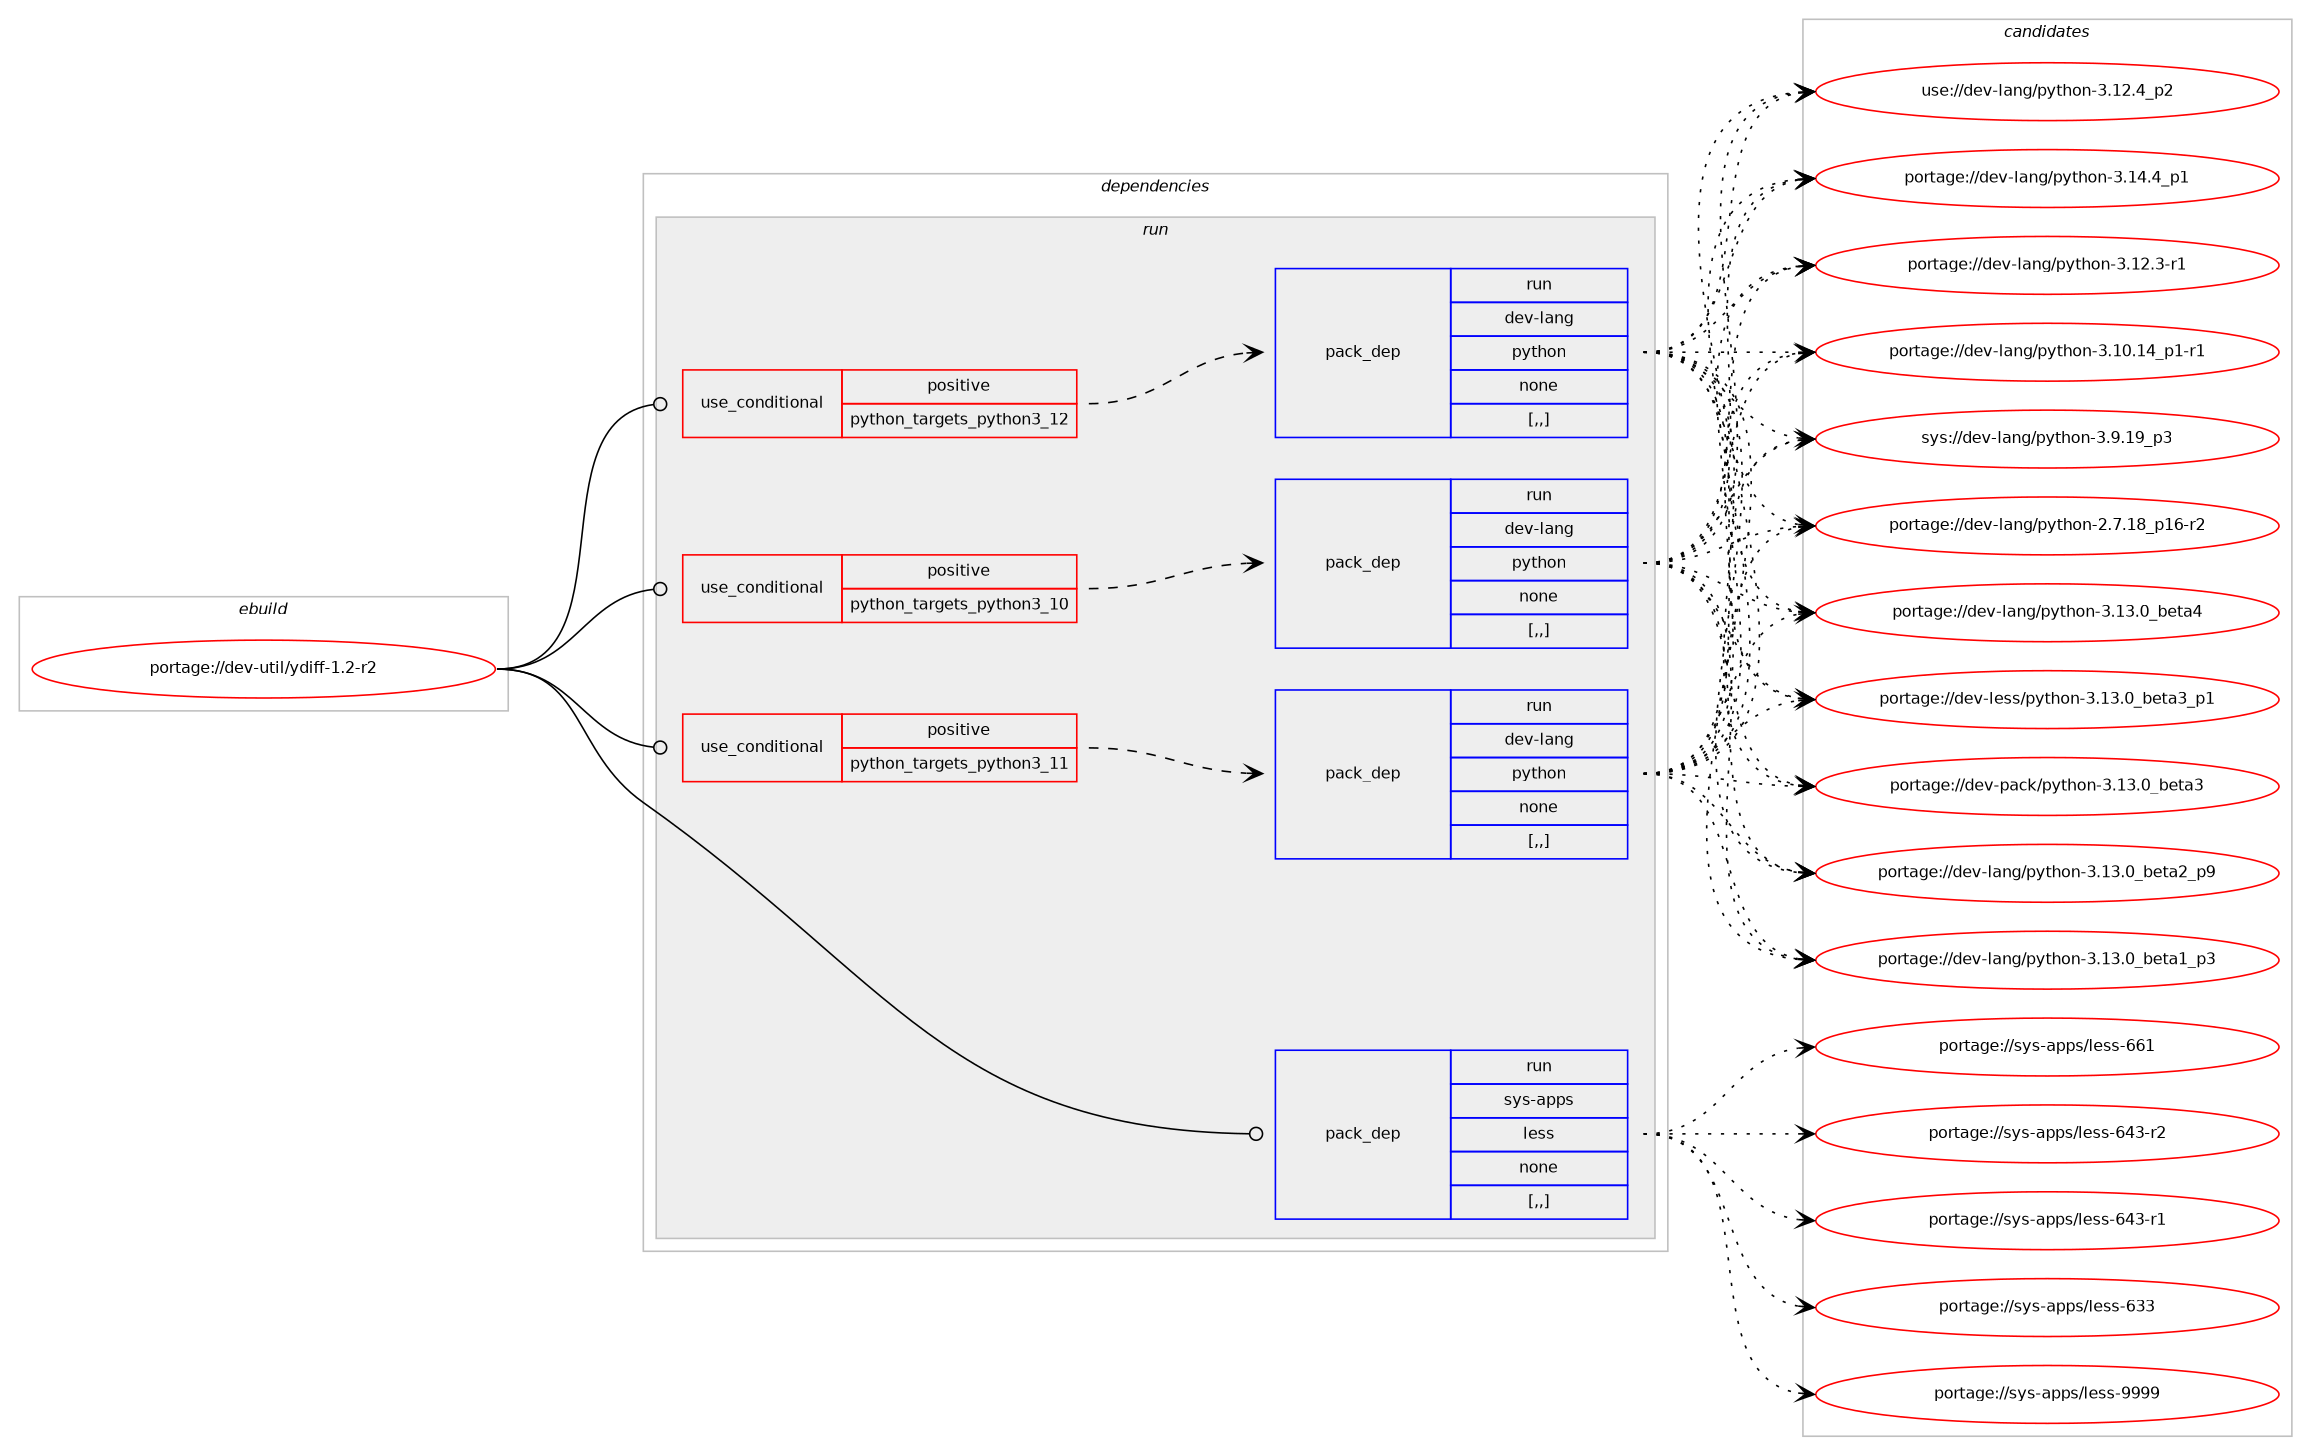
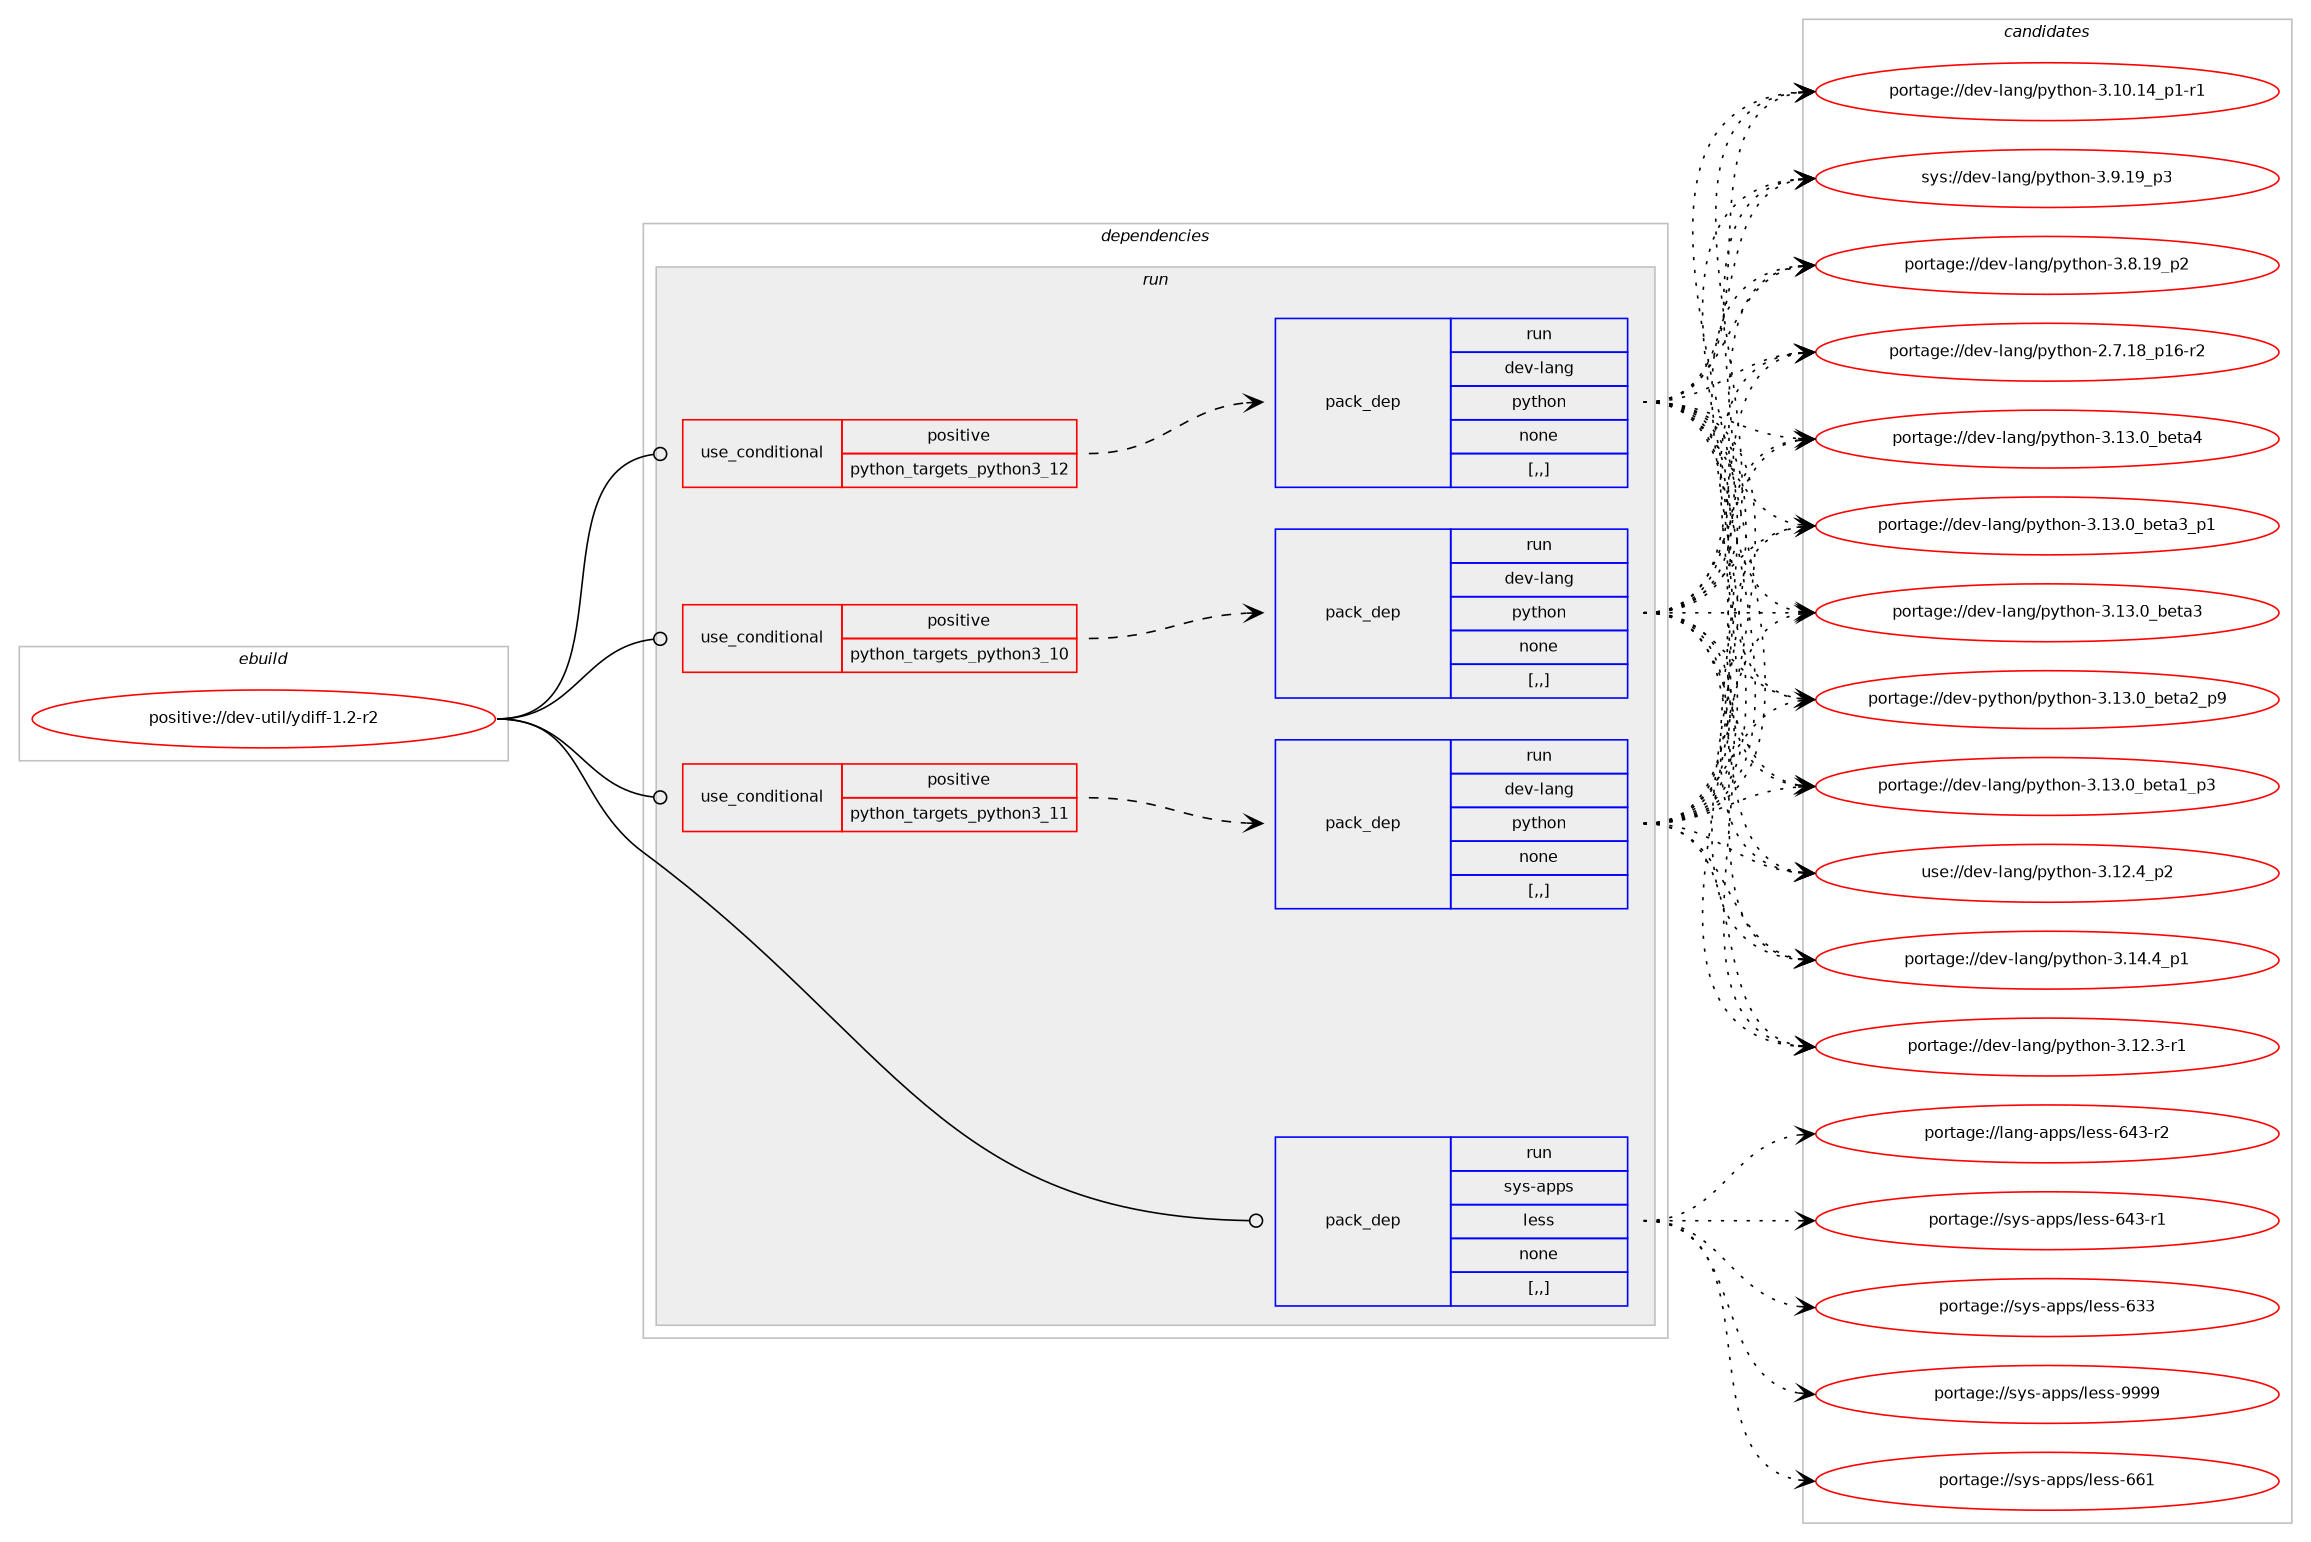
none -> (2047, 265)
(264, 669) -> (264, 719)
(2047, 700) -> (2047, 526)
(2047, 786) -> (2047, 613)
(2047, 873) -> (2047, 700)
(2047, 1134) -> (2047, 1134)
